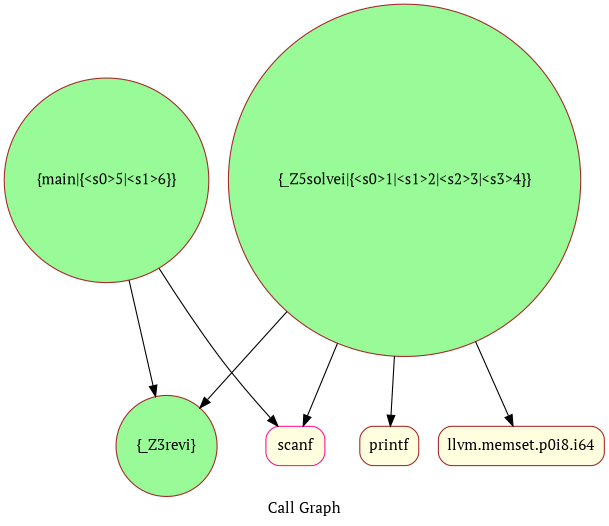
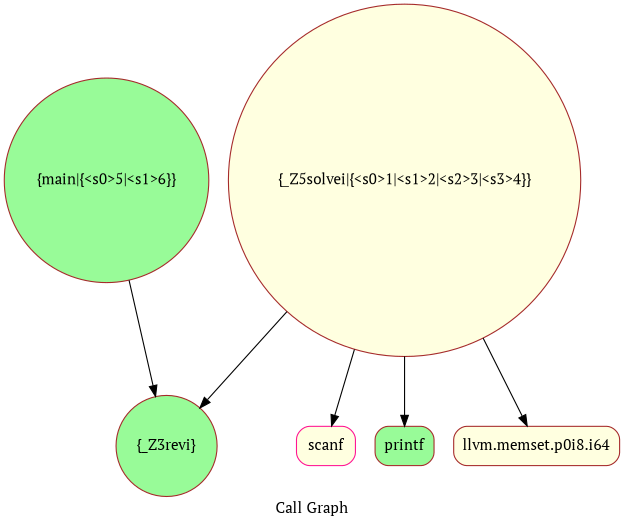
(405, 180) -> (405, 180)
(211, 346) -> none
(389, 446) -> (405, 446)
